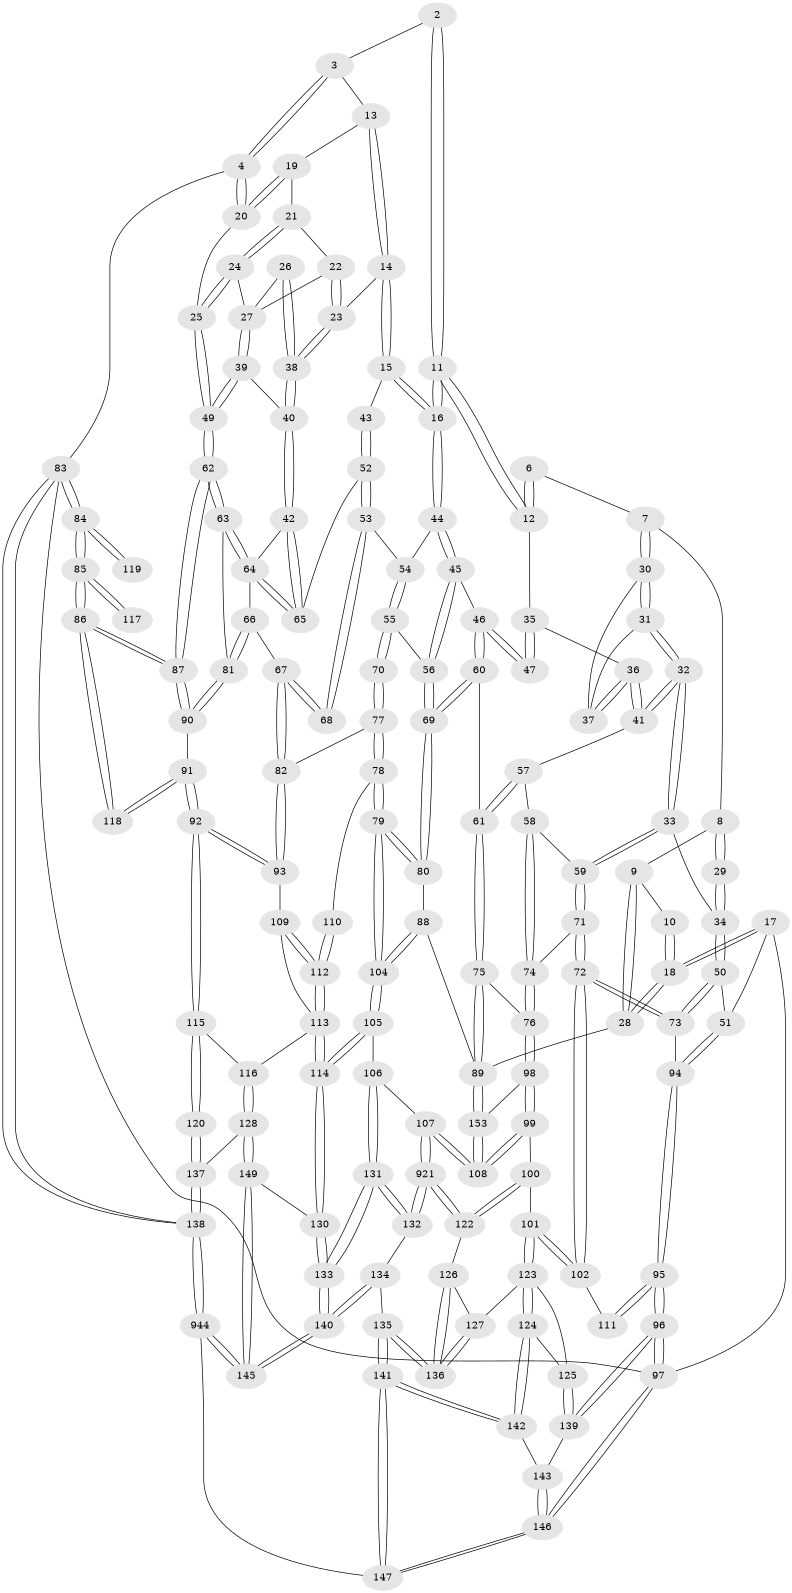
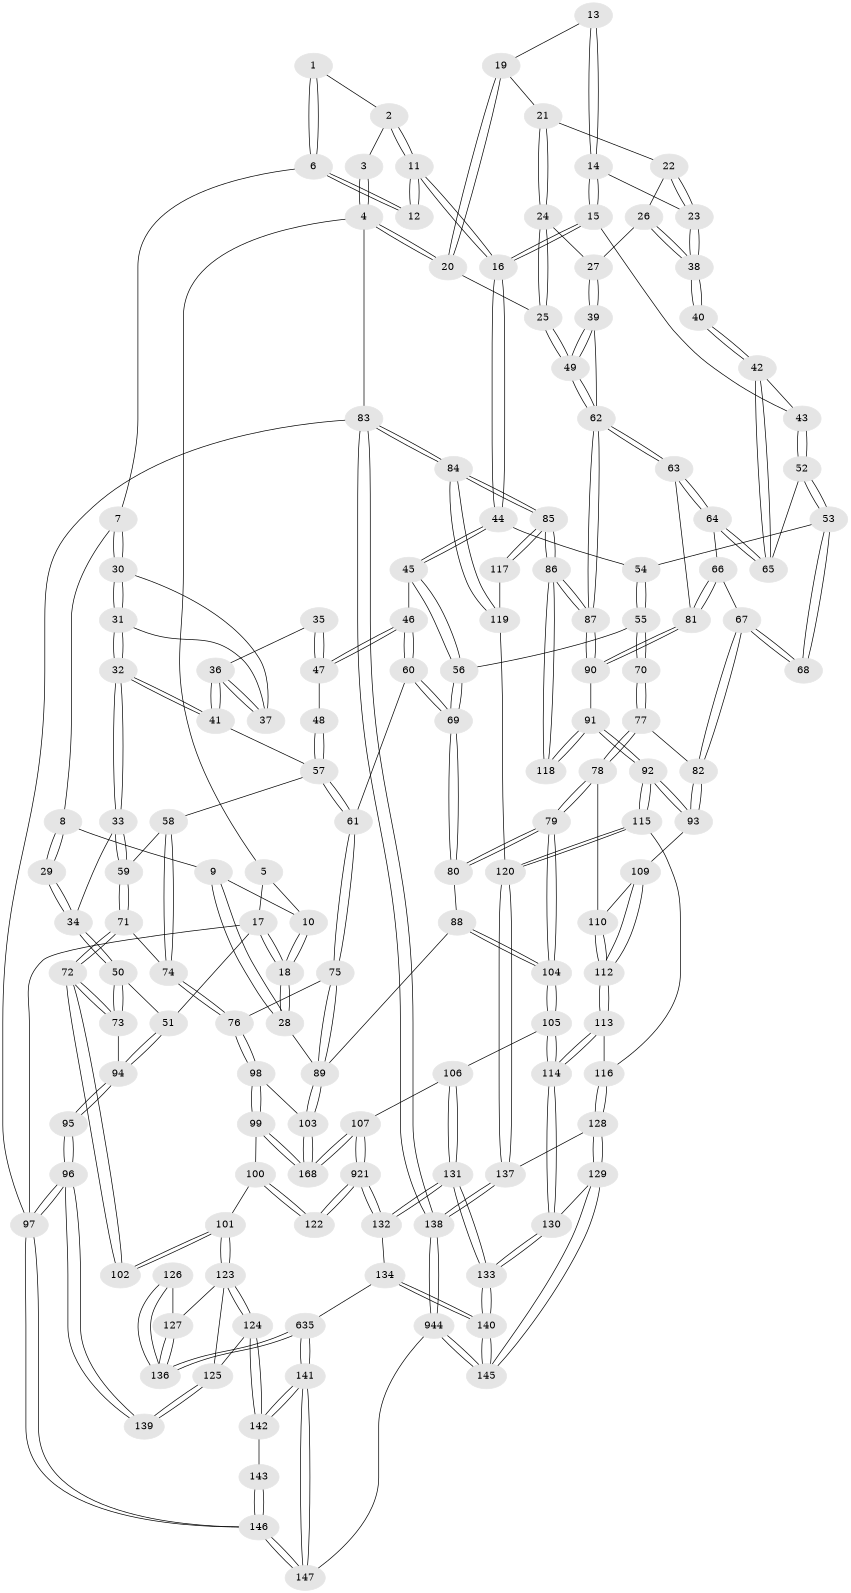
none -> (314, 66)
(353, 91) -> none
(296, 290) -> (657, 192)
(265, 393) -> (596, 368)
(269, 545) -> (780, 393)
(530, 570) -> none
none -> (500, 595)
none -> (319, 721)
none -> (503, 746)
none -> (264, 872)
(290, 976) -> (619, 897)
(478, 1124) -> (308, 1124)
(248, 1175) -> (598, 1175)
(478, 1175) -> (308, 1175)
(457, 1250) -> none
(383, 1326) -> (305, 1326)
(608, 1326) -> none
(556, 1452) -> none
